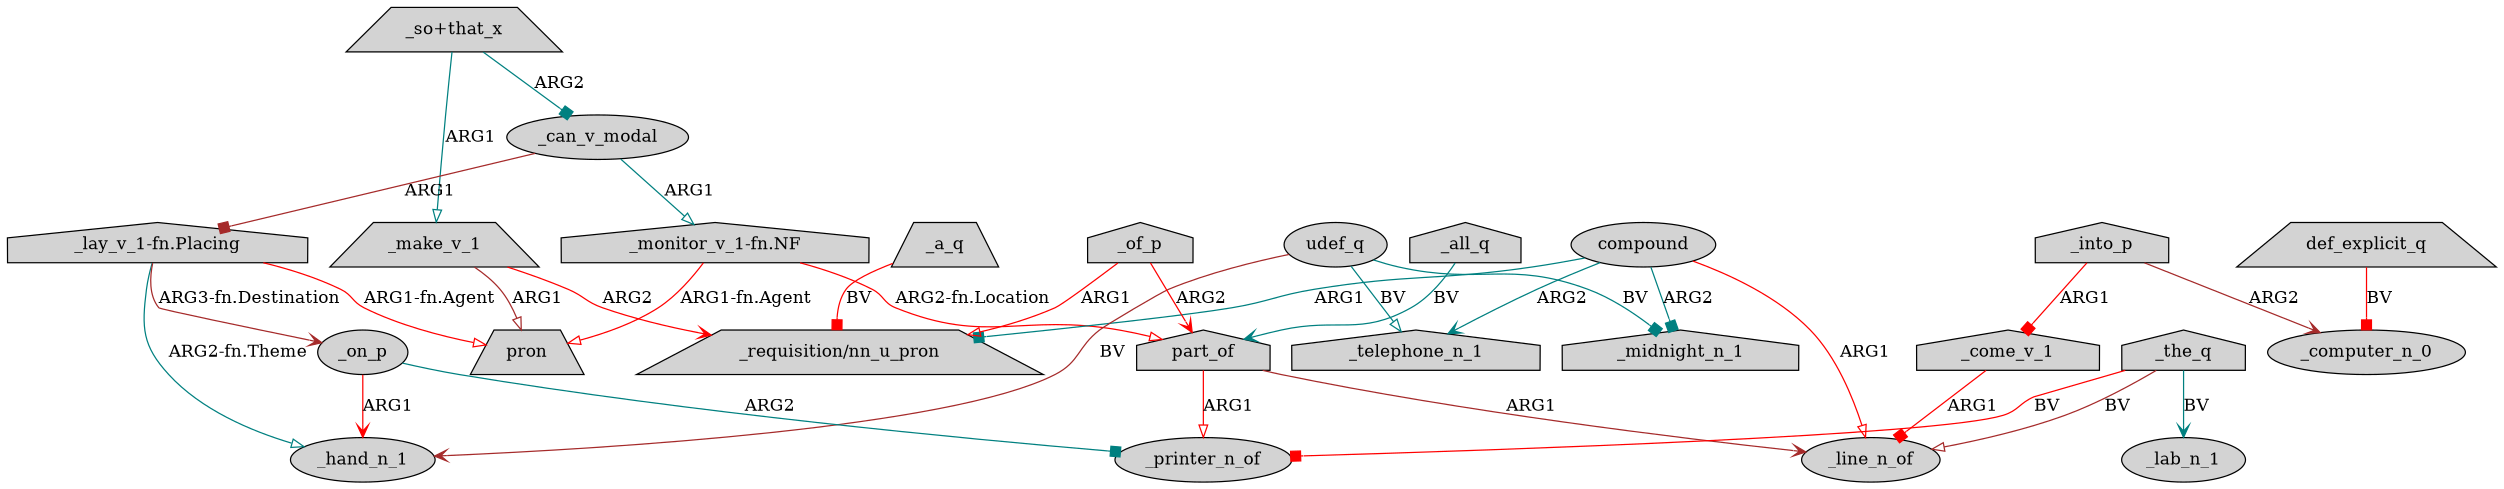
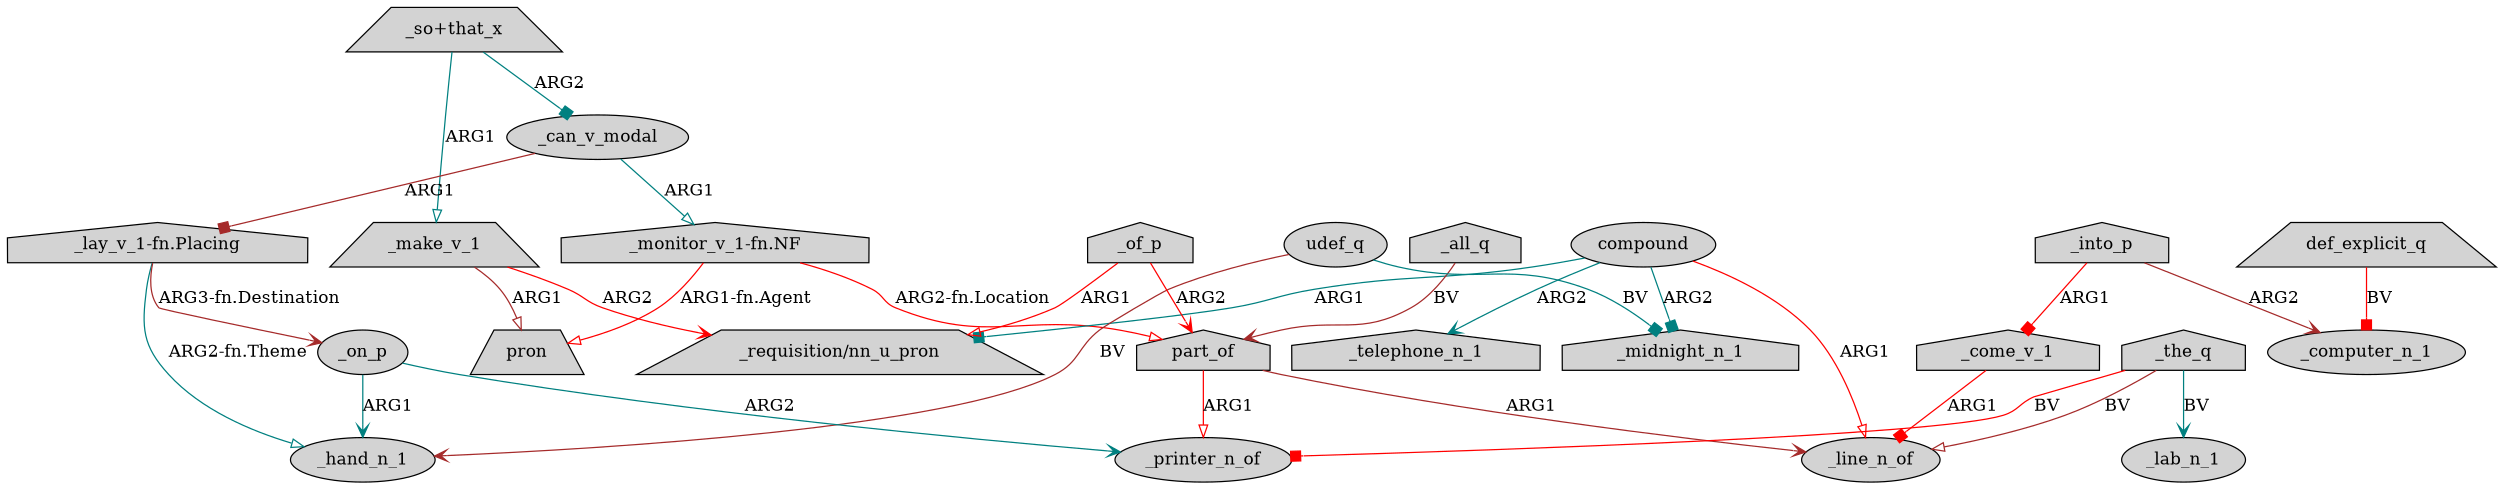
(945, 245) -> none
(1372, 294) -> none
(365, 308) -> none
(1366, 323) -> (1366, 323)
(2367, 352) -> (2367, 352)
(363, 400) -> (363, 400)
(754, 415) -> (754, 415)
